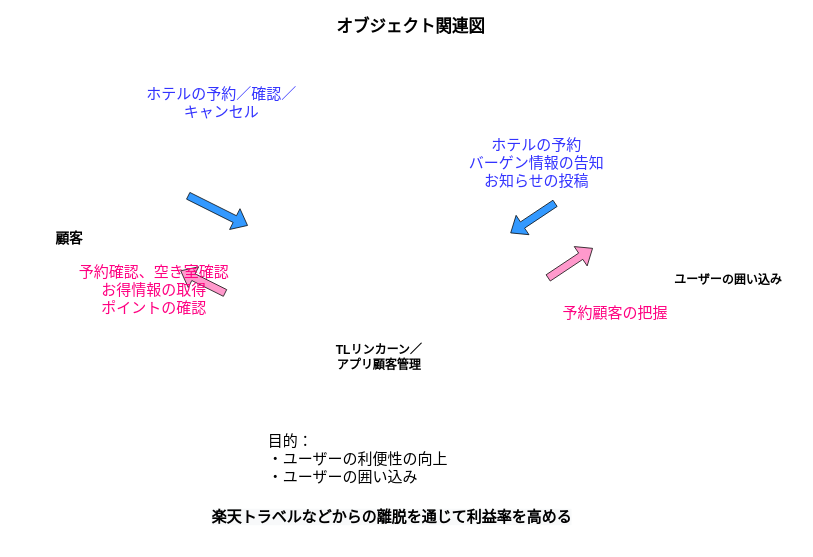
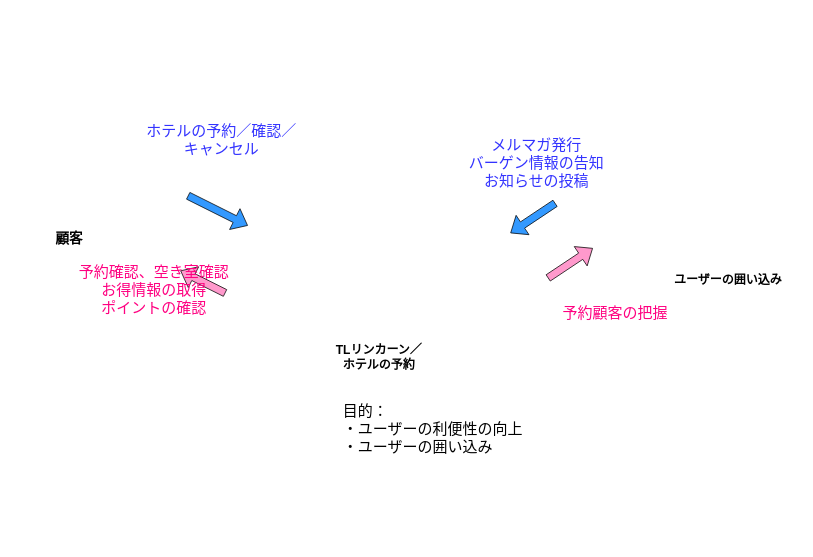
(411, 27) -> none
(222, 102) -> (222, 139)
(537, 162) -> (537, 162)
(379, 350) -> (379, 350)
(379, 458) -> (454, 428)
(402, 522) -> none
